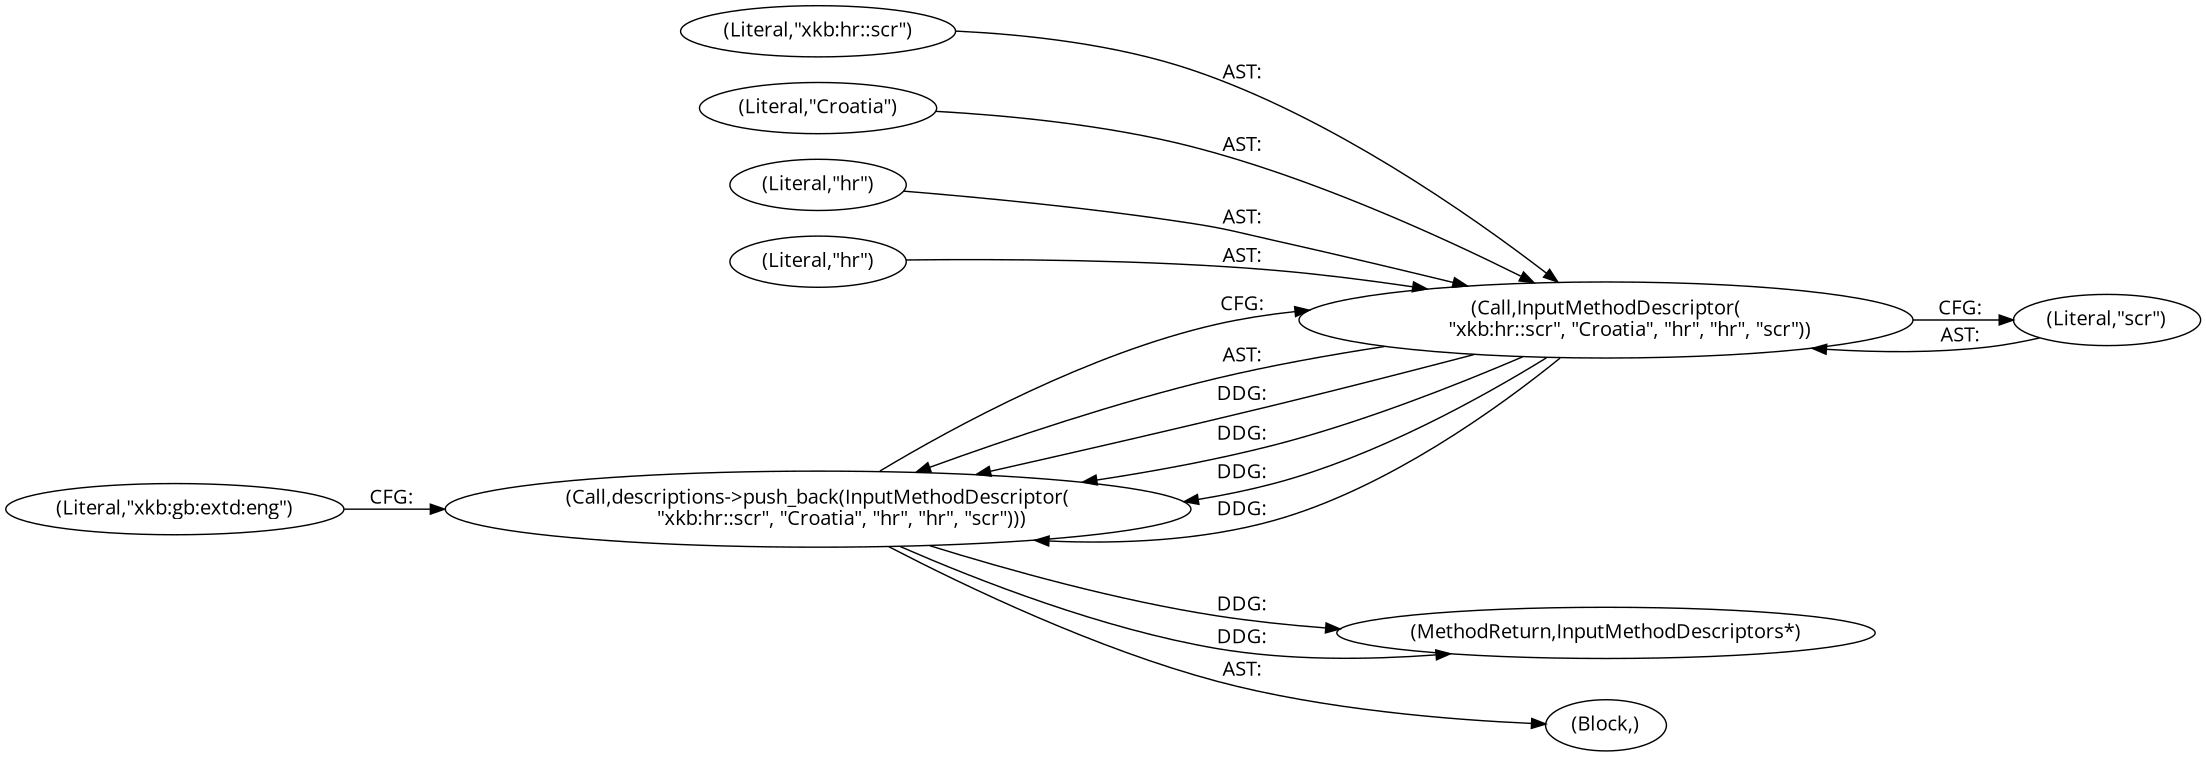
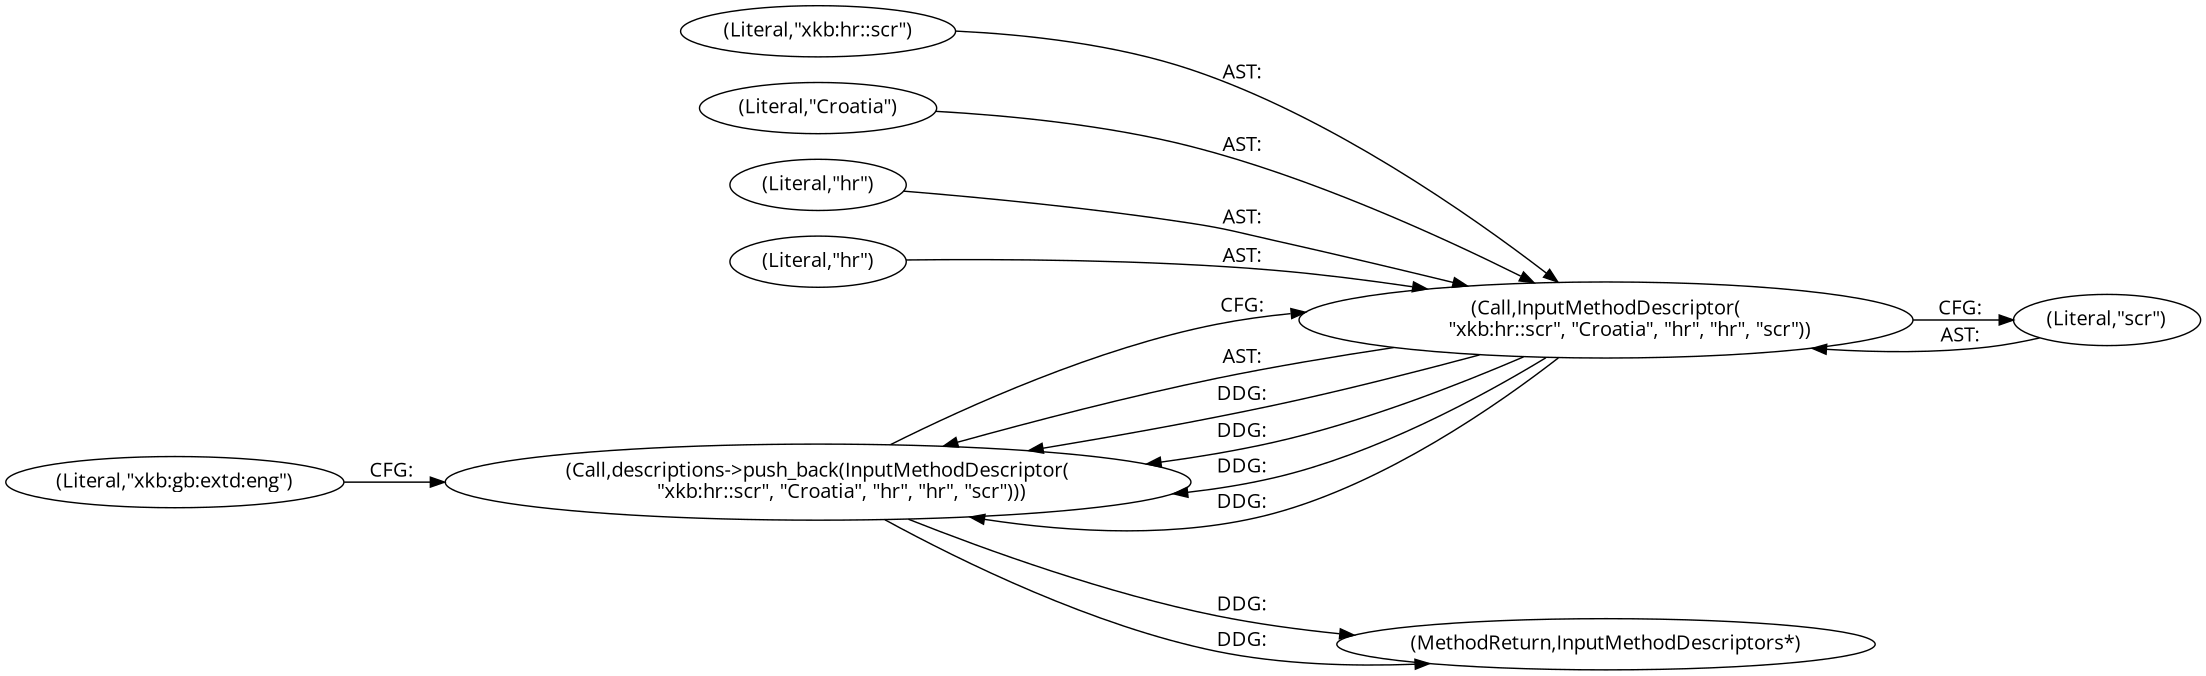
(1606, 725) -> none
